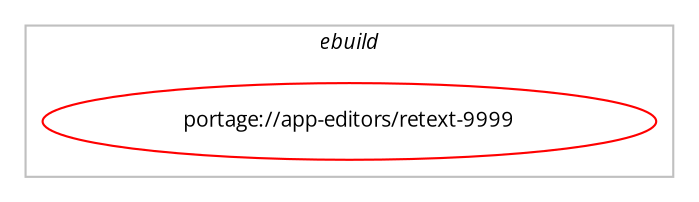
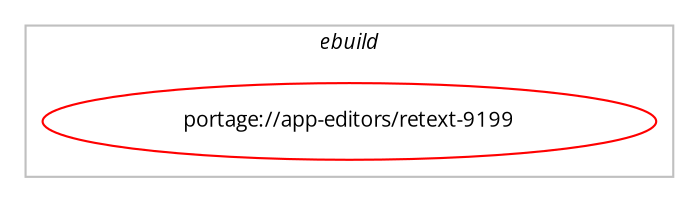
(349, 121) -> (349, 121)
